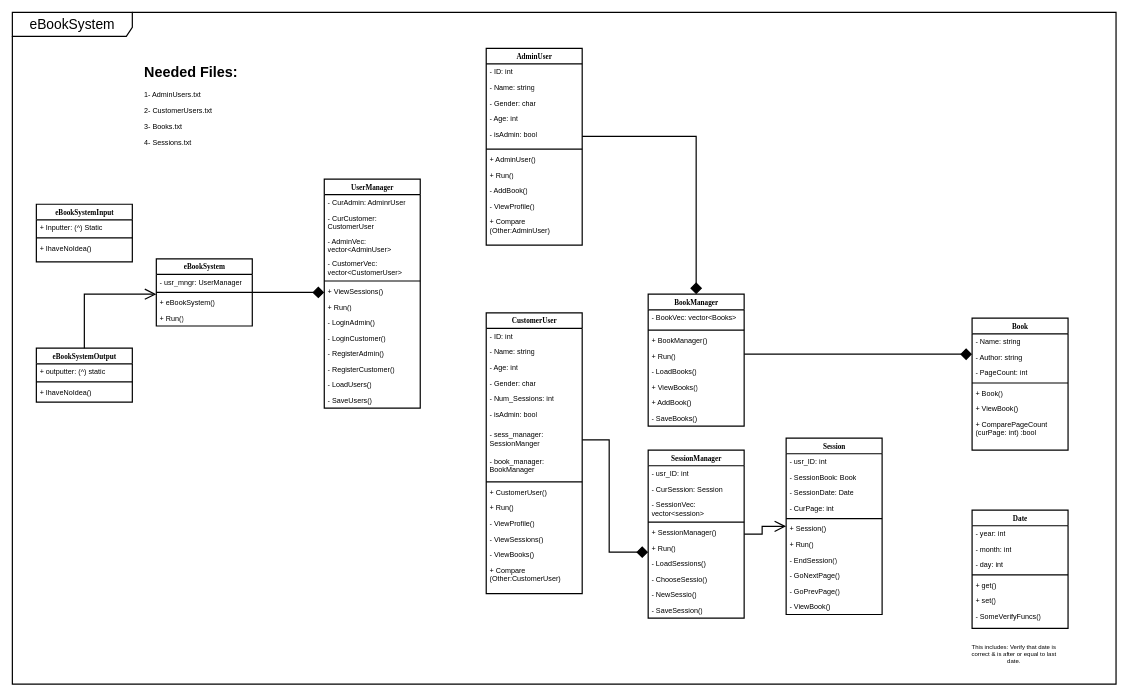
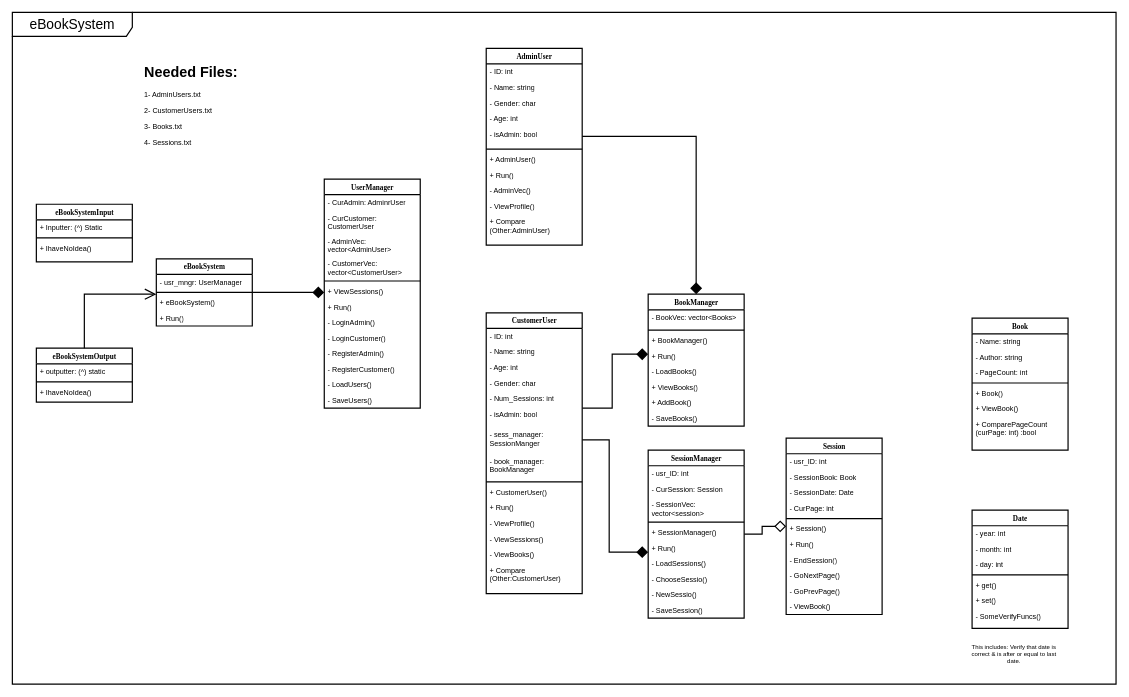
(511, 191) -> (512, 191)
(852, 354) -> none
none -> (612, 384)
(779, 527) -> (774, 527)
